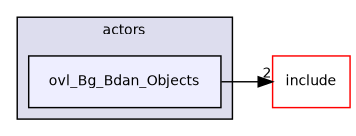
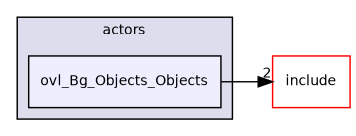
(125, 82) -> (125, 82)
